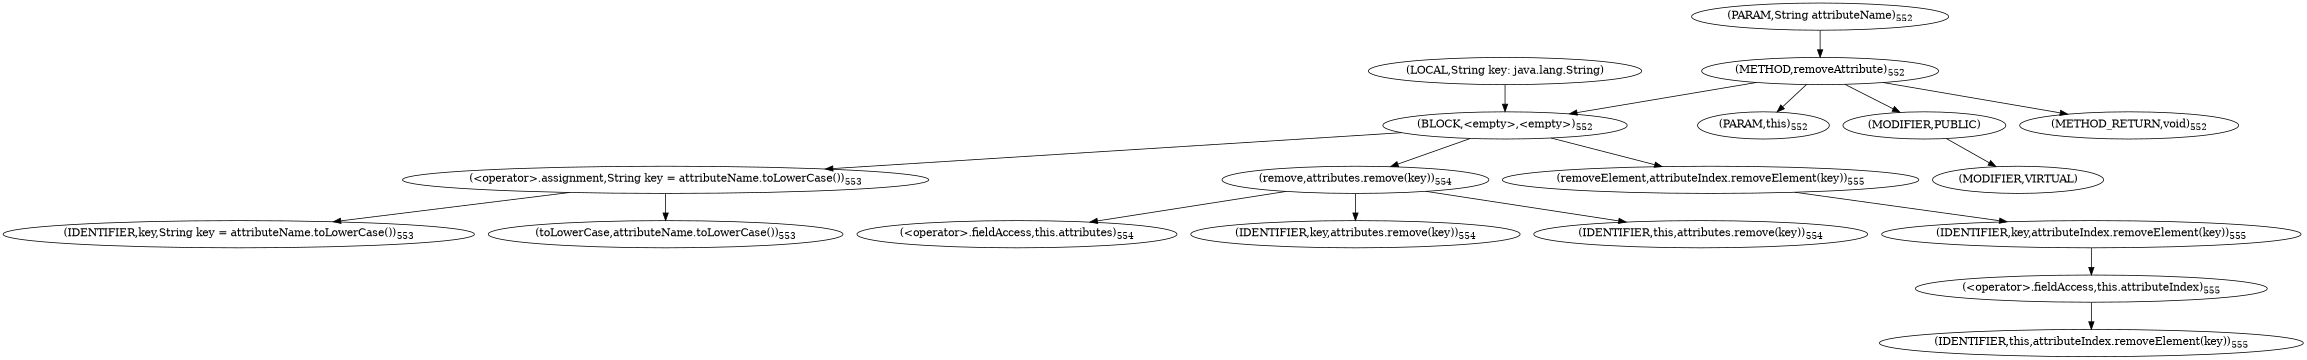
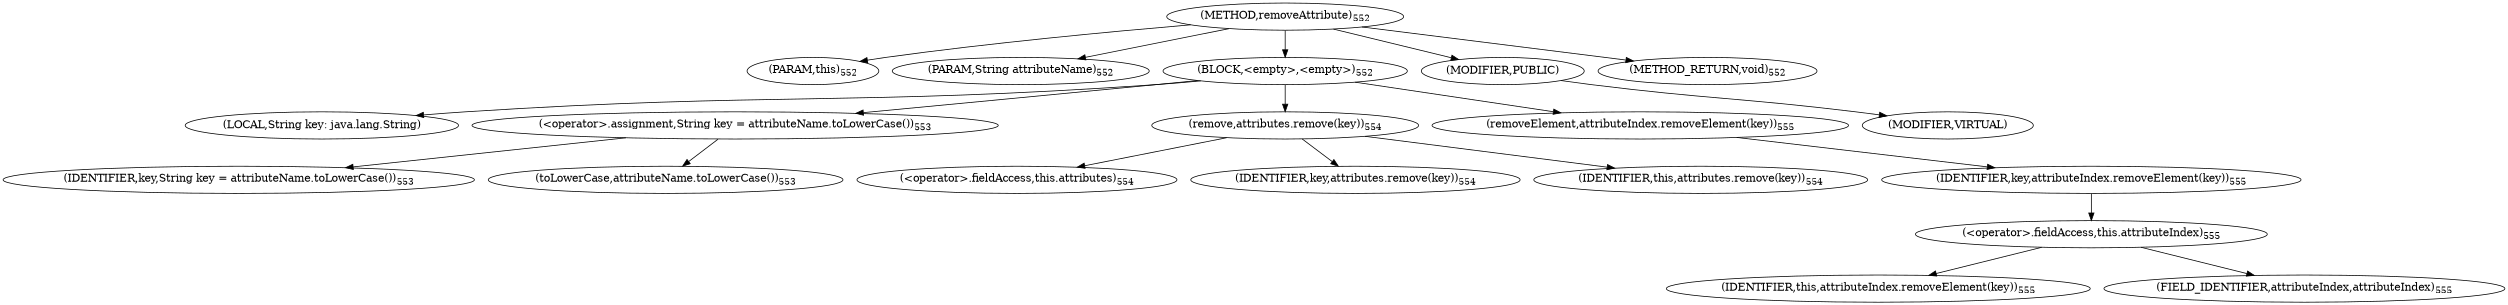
(1820, 40) -> (1157, 43)
(1505, 95) -> (812, 99)
none -> (2304, 289)
